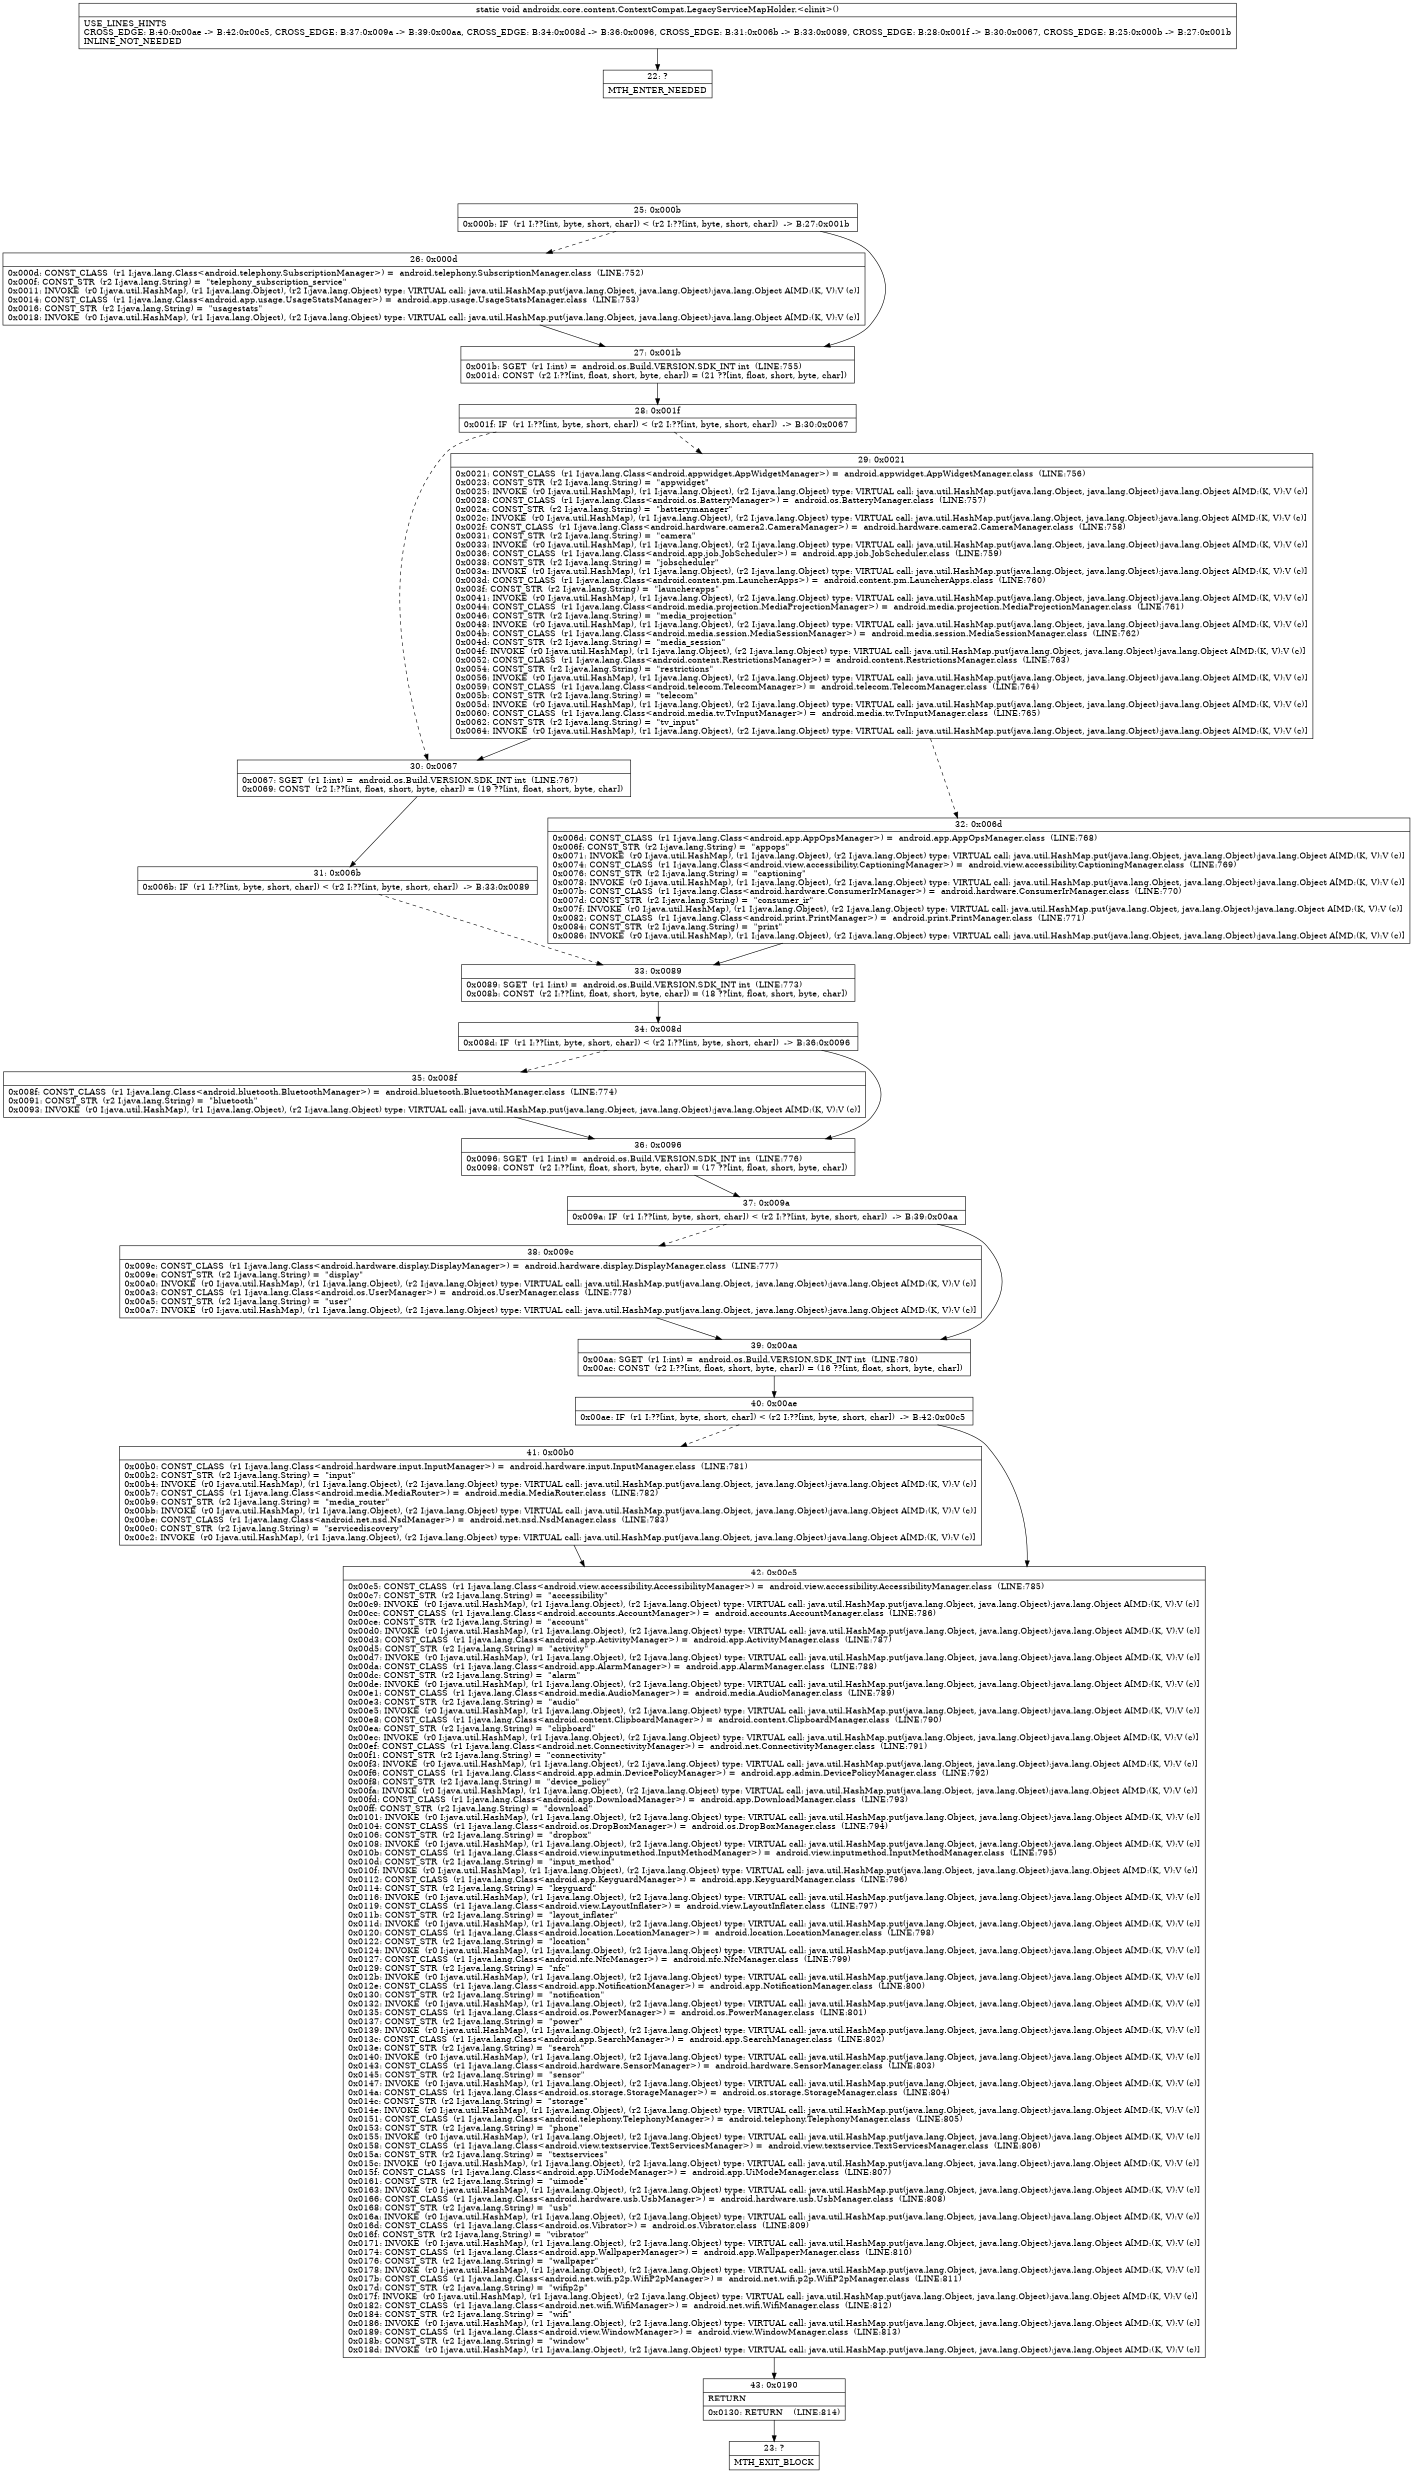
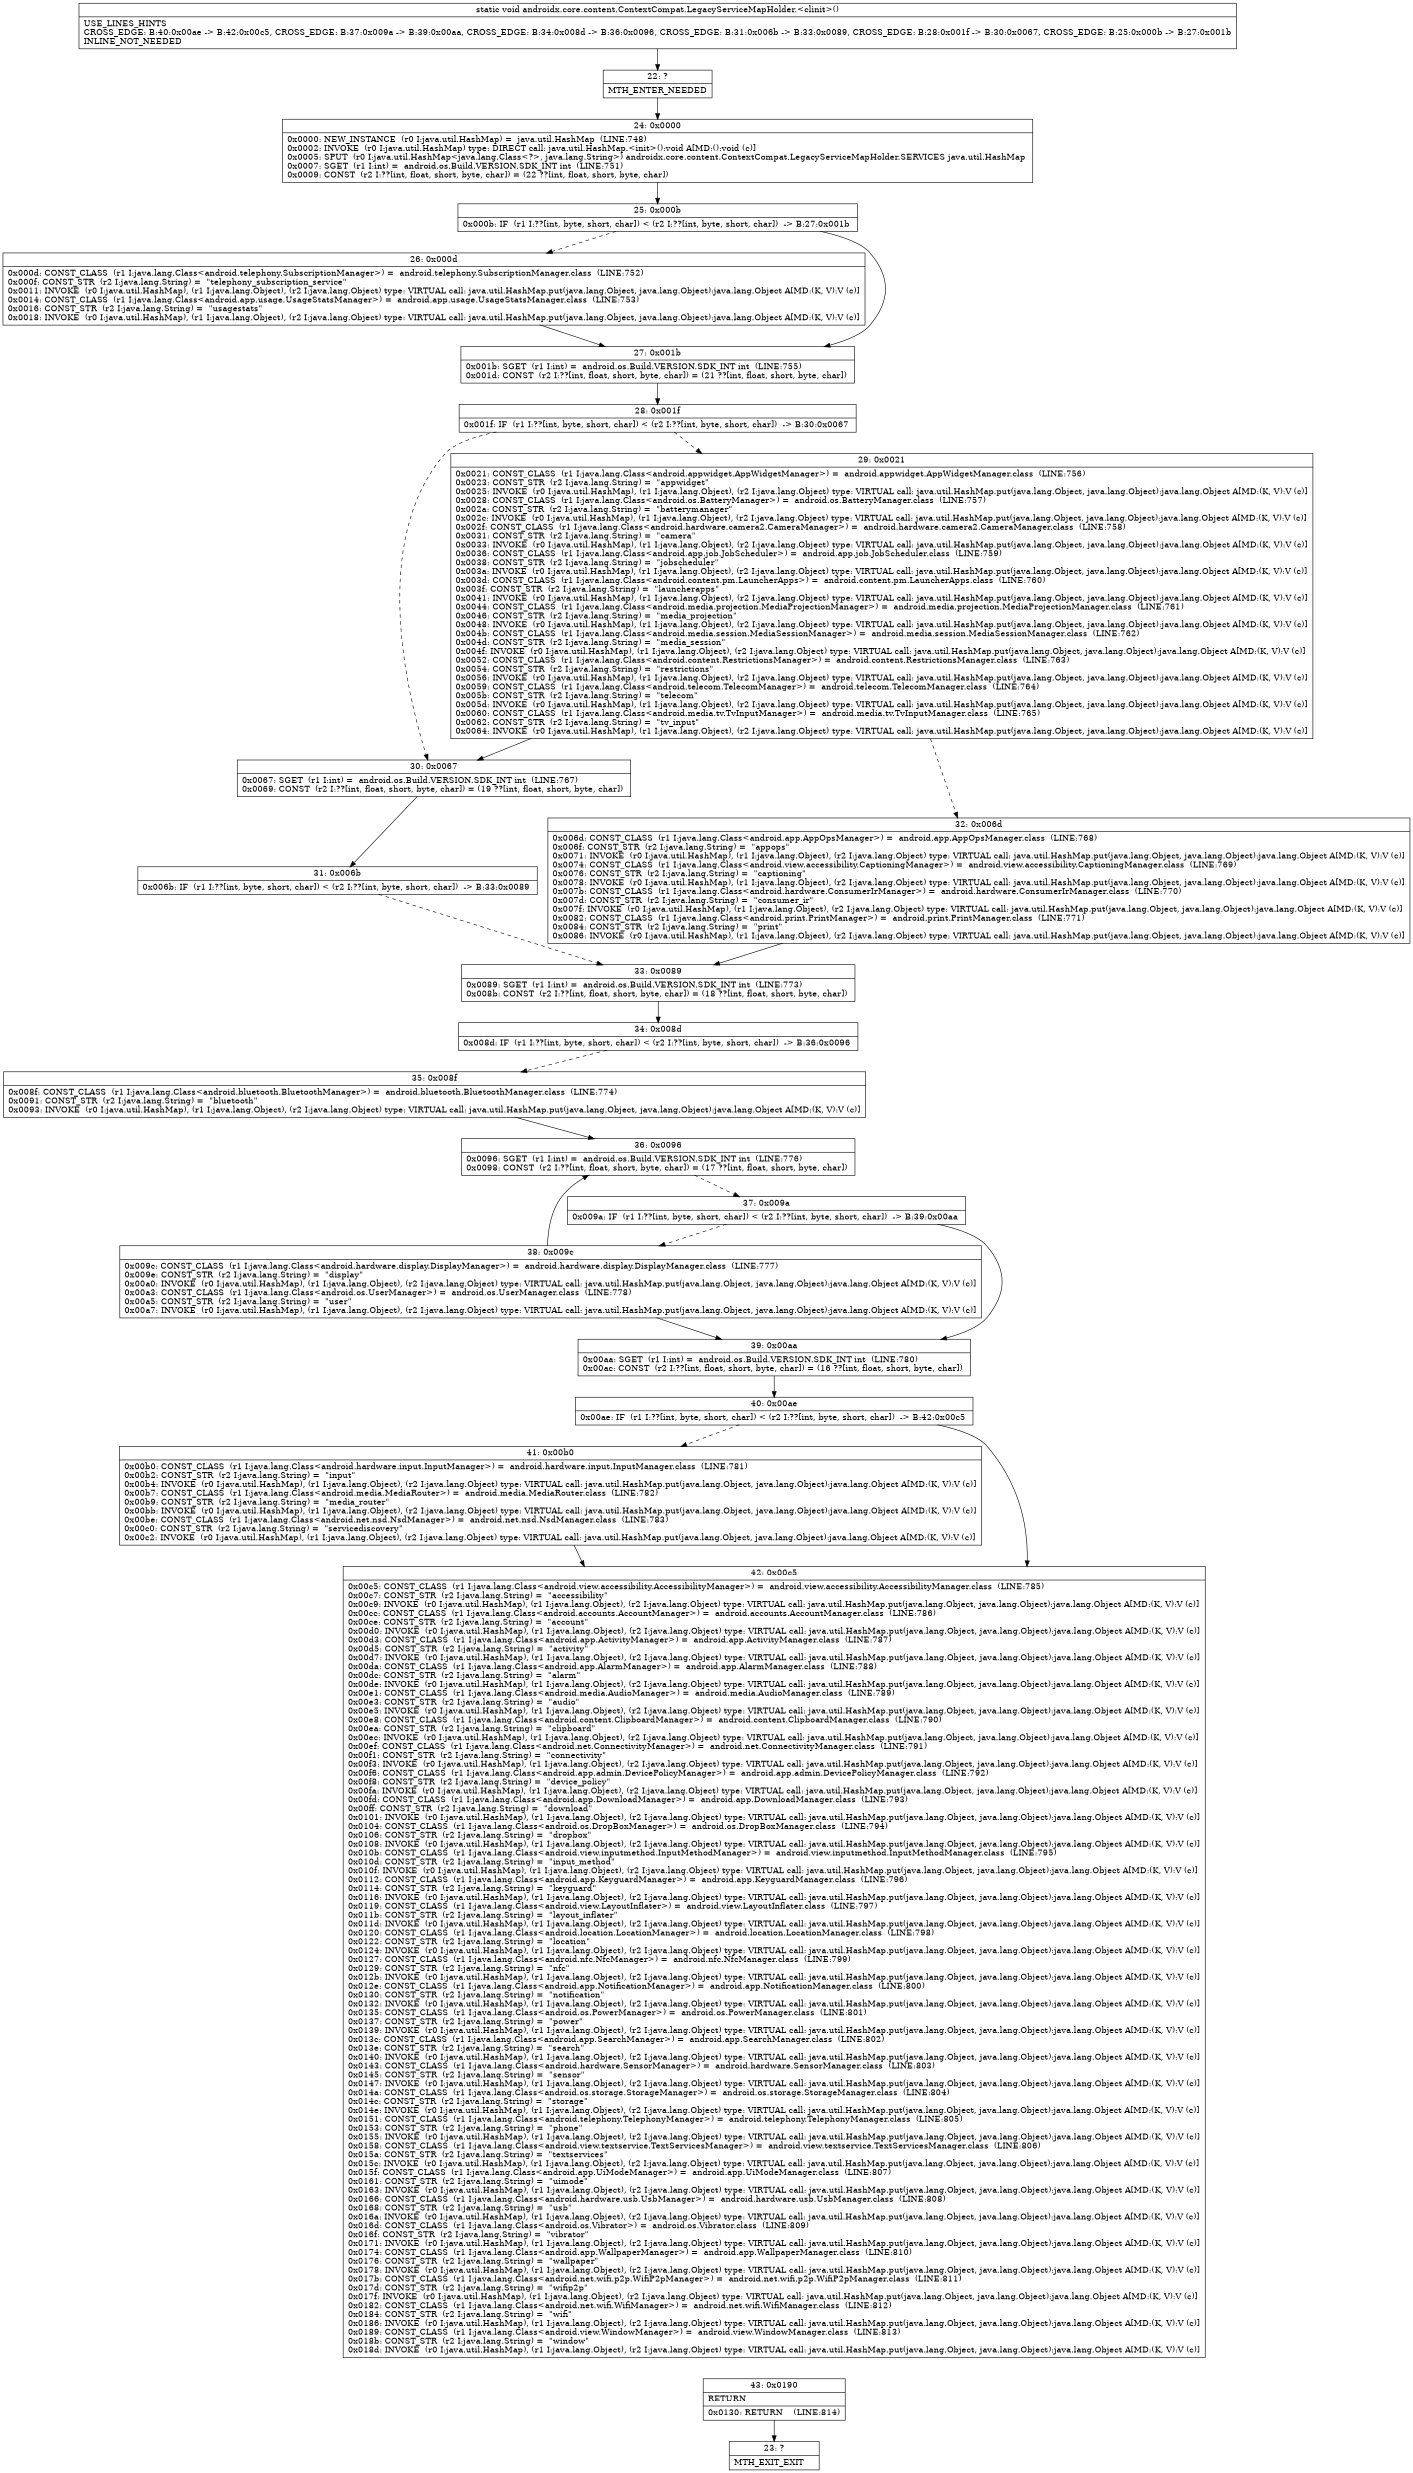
none -> (658, 151)
(881, 1090) -> (556, 1207)
(714, 1185) -> (714, 1185)
(774, 2365) -> none
(774, 2463) -> (769, 2463)
